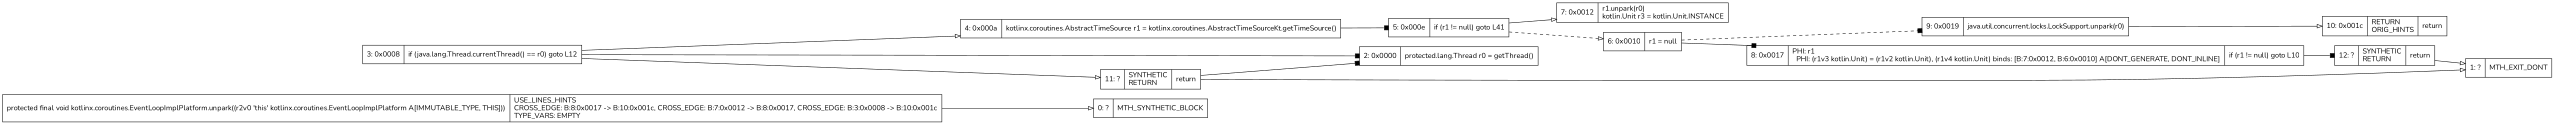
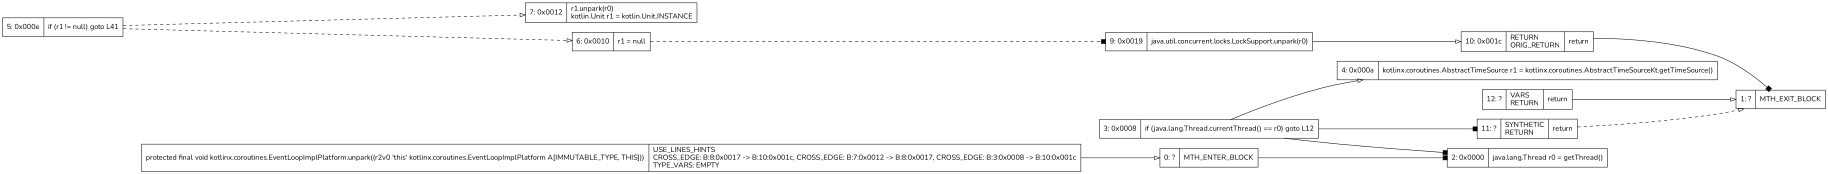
(1663, 16) -> (632, 16)
(1530, 21) -> (321, 20)
(1362, 28) -> none
(2393, 30) -> (1535, 45)
none -> (1685, 47)
(2382, 51) -> (1520, 95)
(1469, 56) -> (1548, 158)
(2025, 56) -> none
(839, 68) -> (1395, 129)
(2518, 68) -> (1791, 99)
(1277, 69) -> (1350, 158)
(1831, 80) -> (1658, 121)
(1160, 108) -> (1219, 158)
